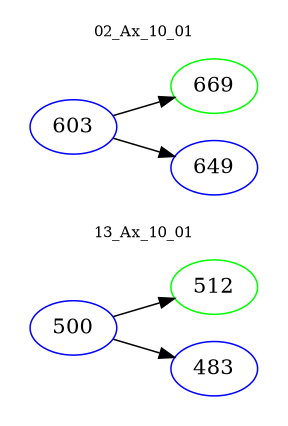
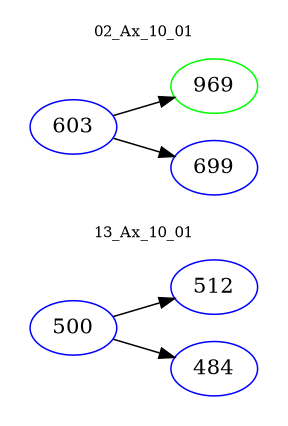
(214, 86) -> (214, 86)
(214, 168) -> (214, 168)
(214, 287) -> (214, 287)
(214, 369) -> (214, 369)
